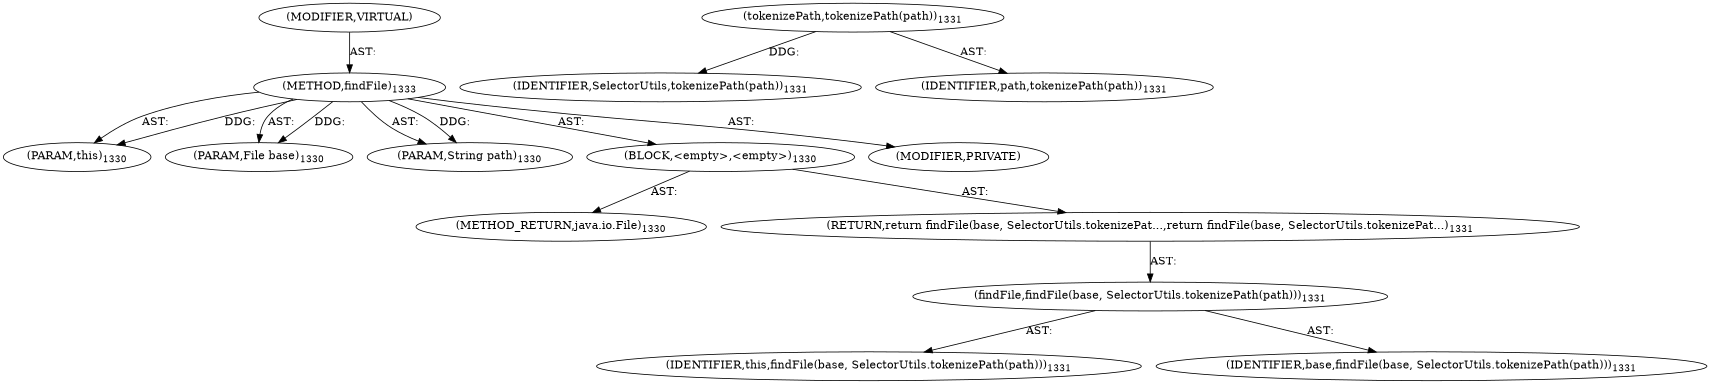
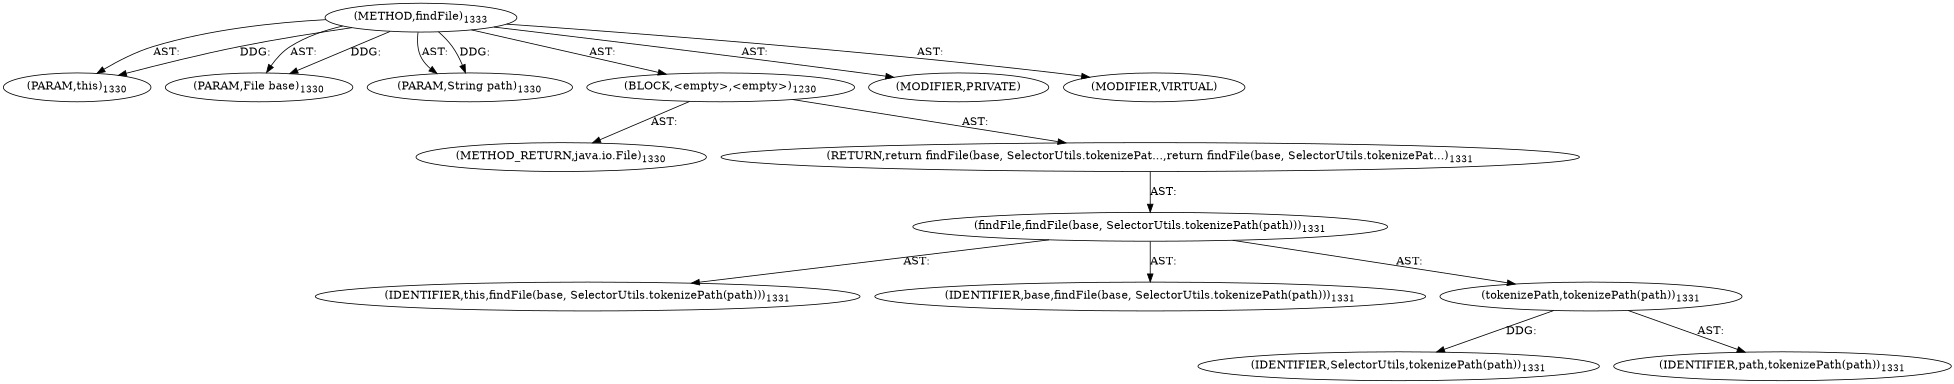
(350, 48) -> (794, 47)
(805, 156) -> (805, 86)
none -> (1370, 262)
